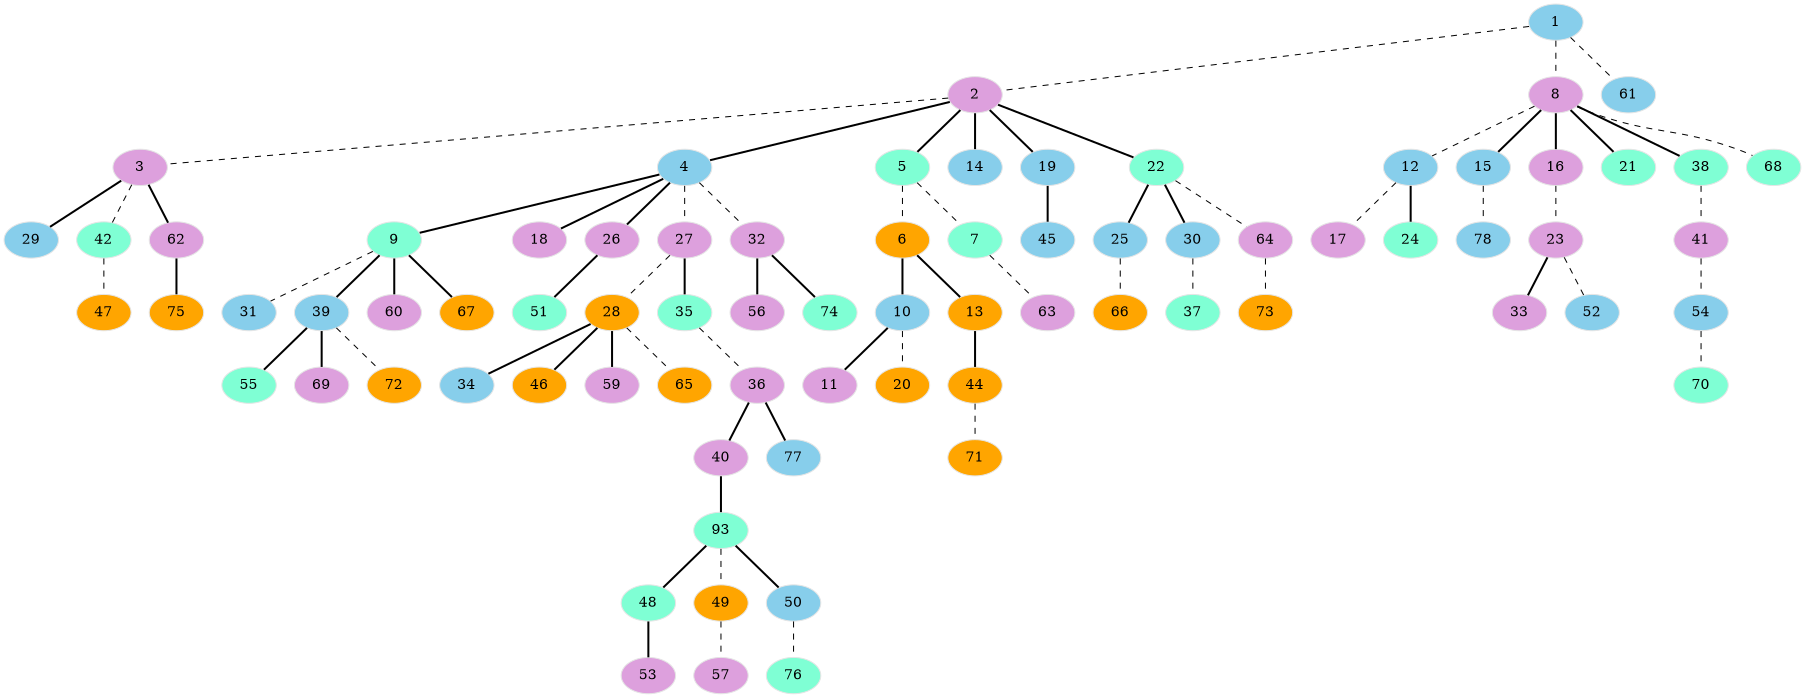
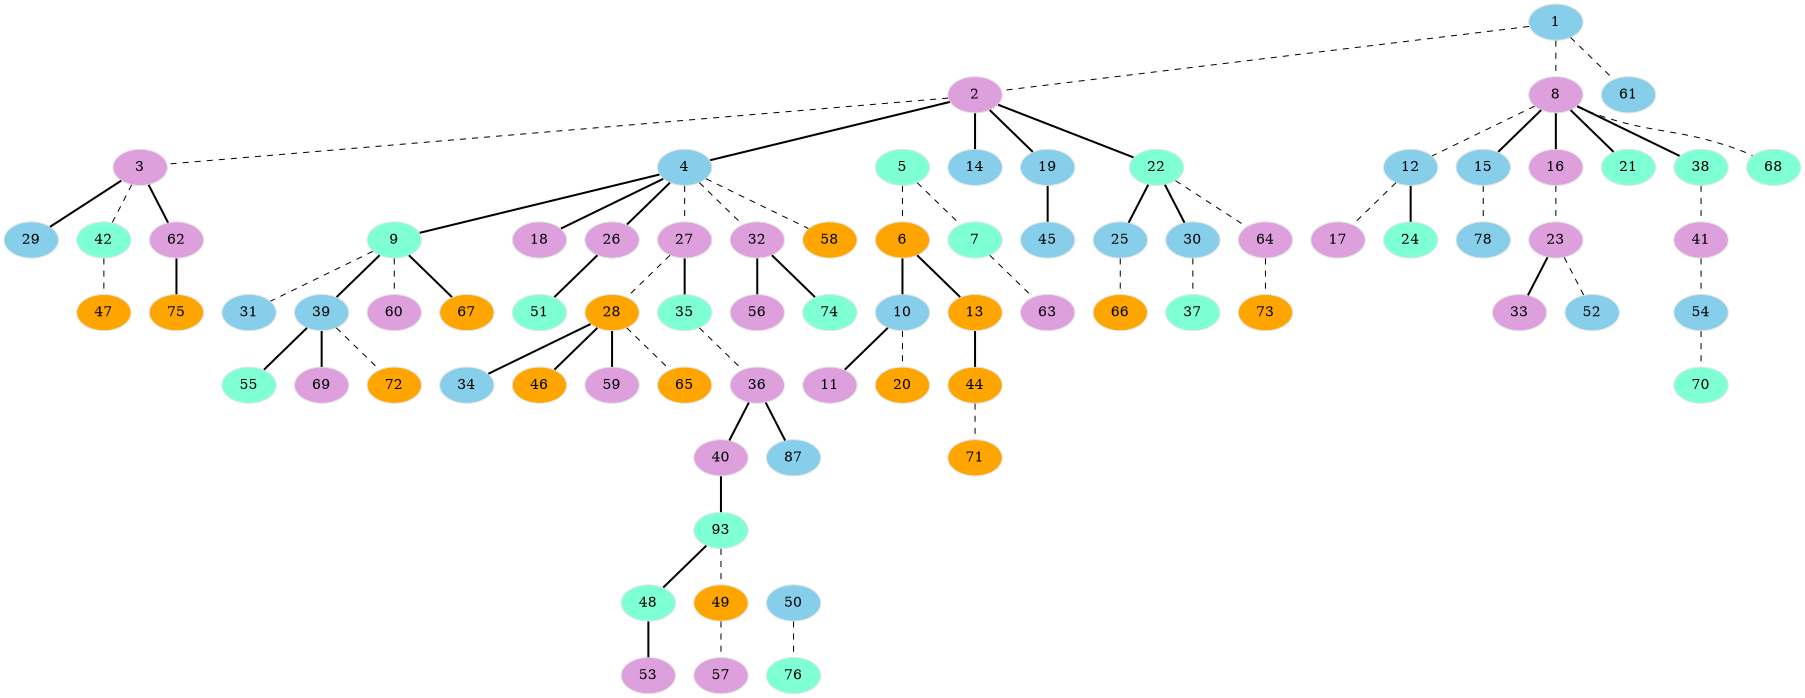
(939, 131) -> none
none -> (830, 240)
(394, 276) -> (394, 276)
(794, 458) -> (794, 458)
(757, 567) -> none
